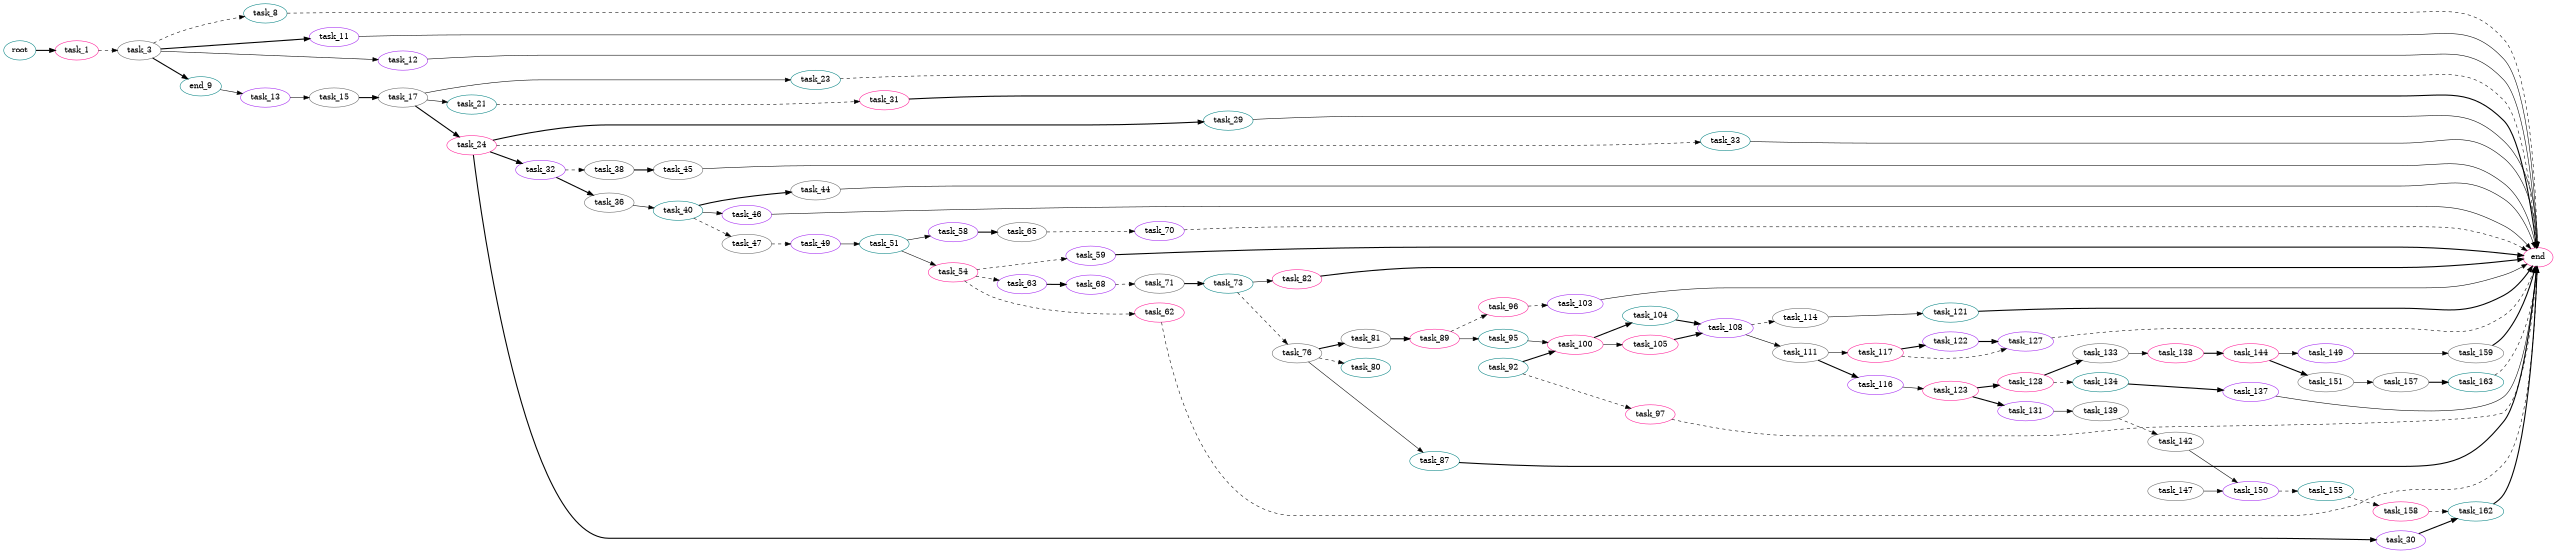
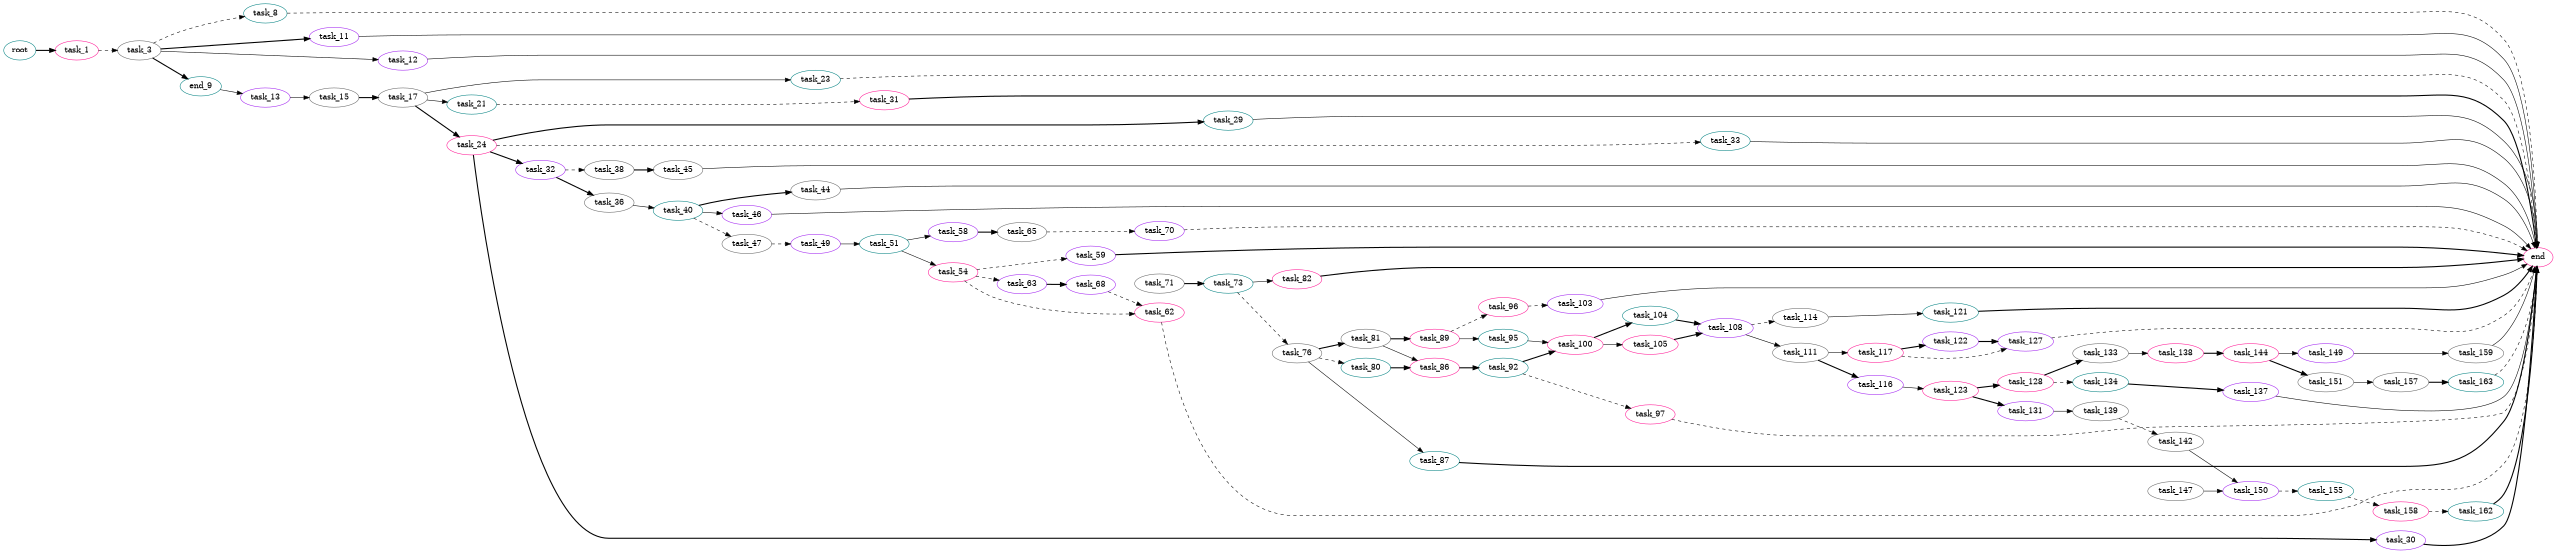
(1122, 284) -> (1123, 298)
(2519, 313) -> (2519, 313)
none -> (1435, 368)
(2435, 527) -> (2520, 460)
